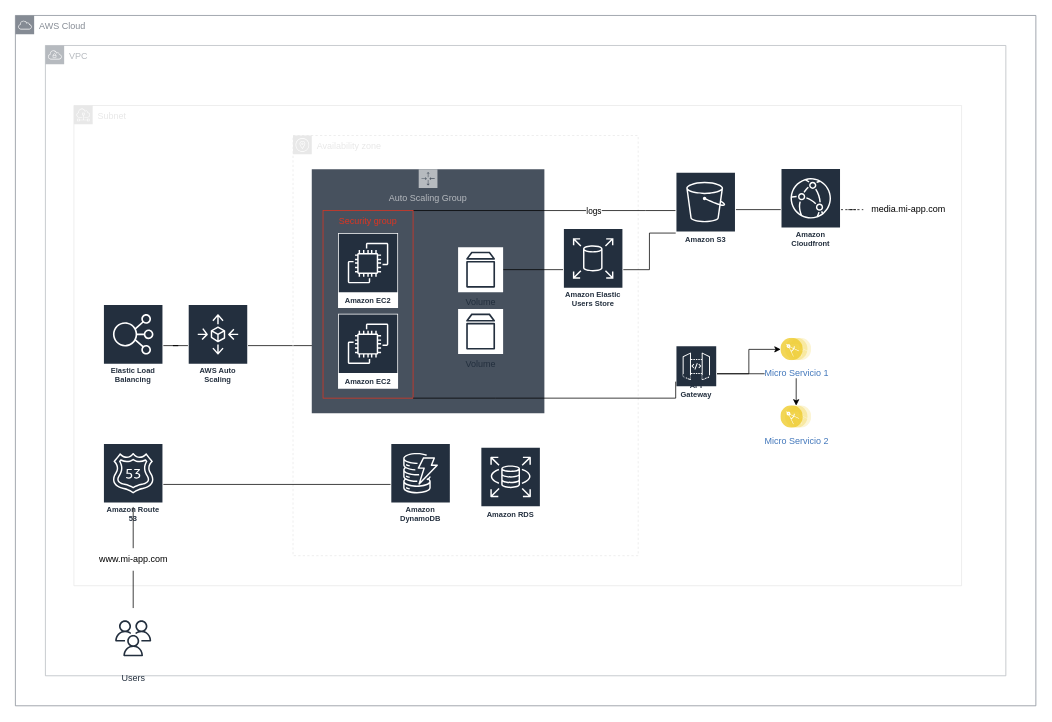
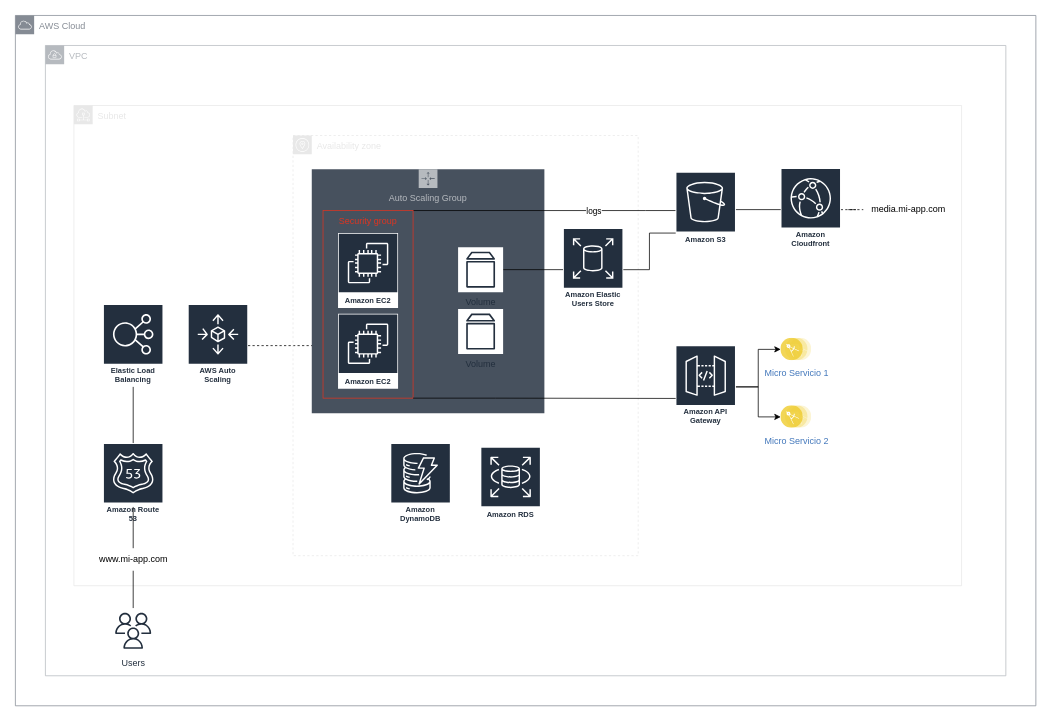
(176, 345) -> none
(280, 345) -> (280, 345)
(696, 374) -> (705, 387)
(276, 484) -> (133, 415)
(133, 638) -> (133, 630)
